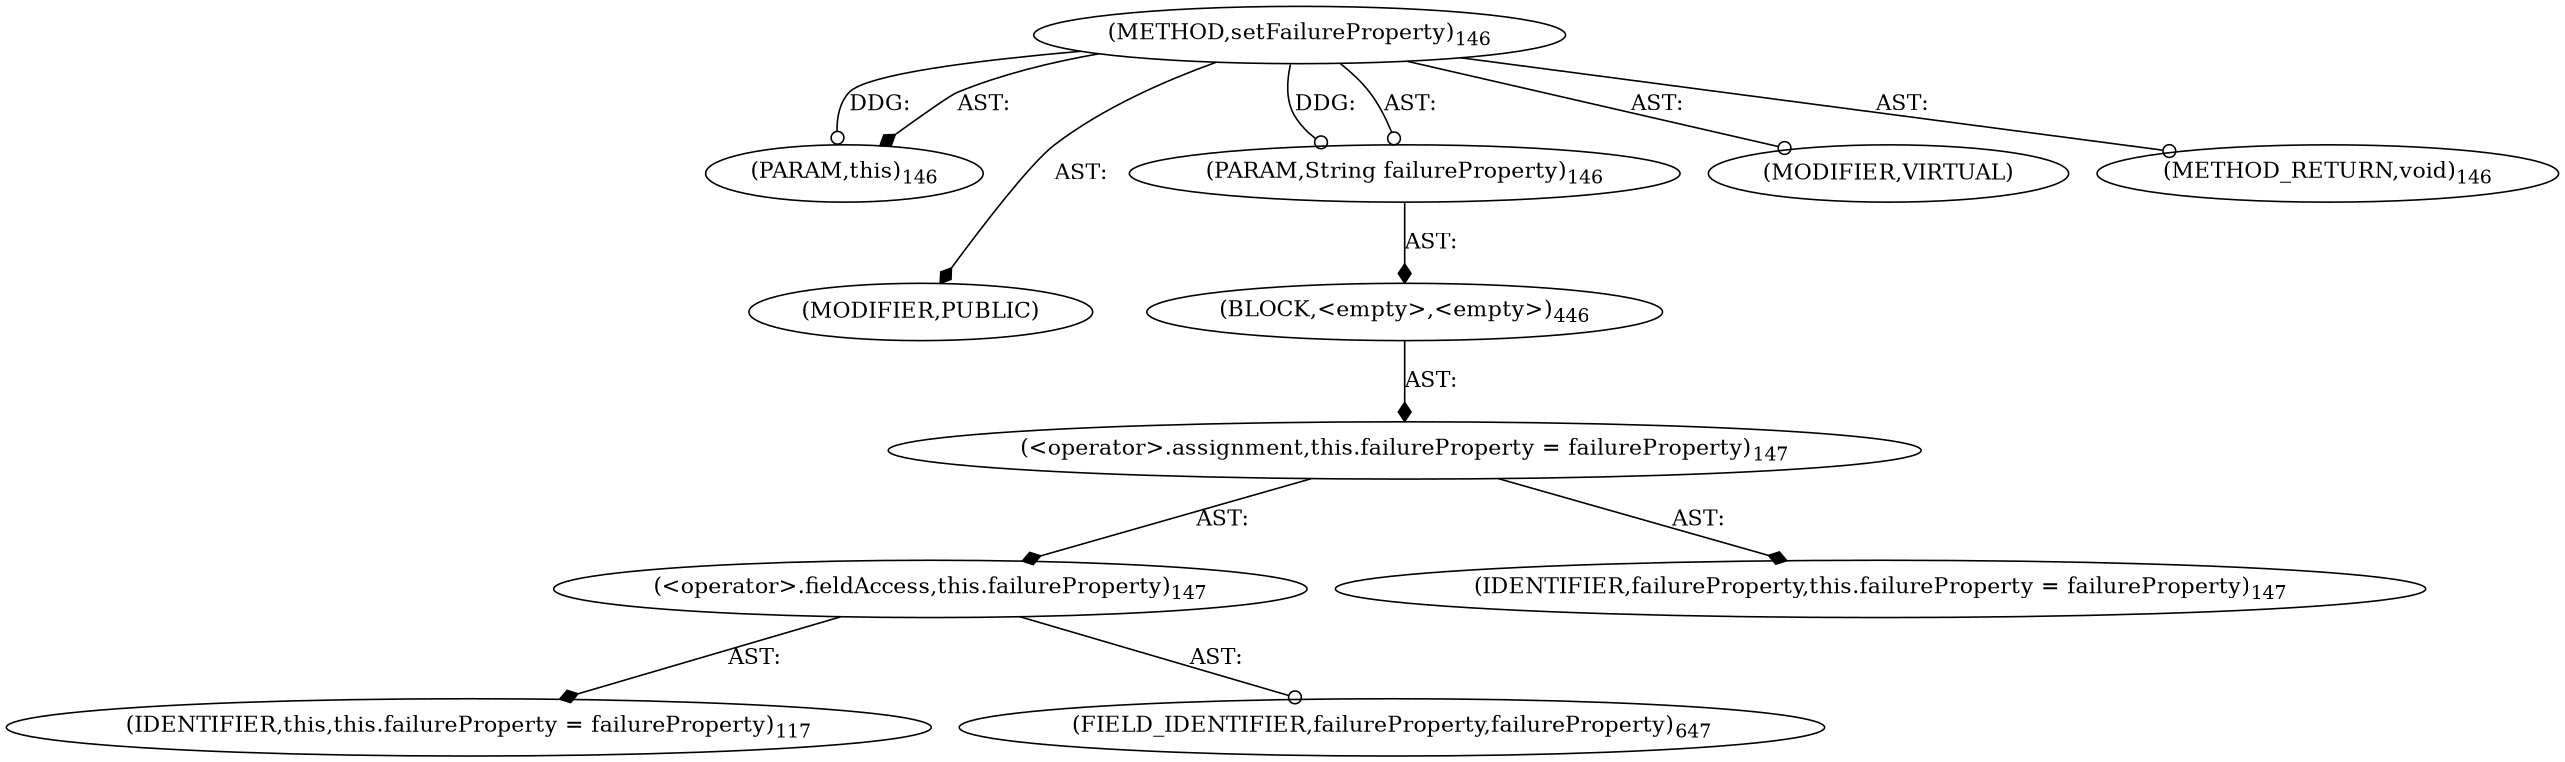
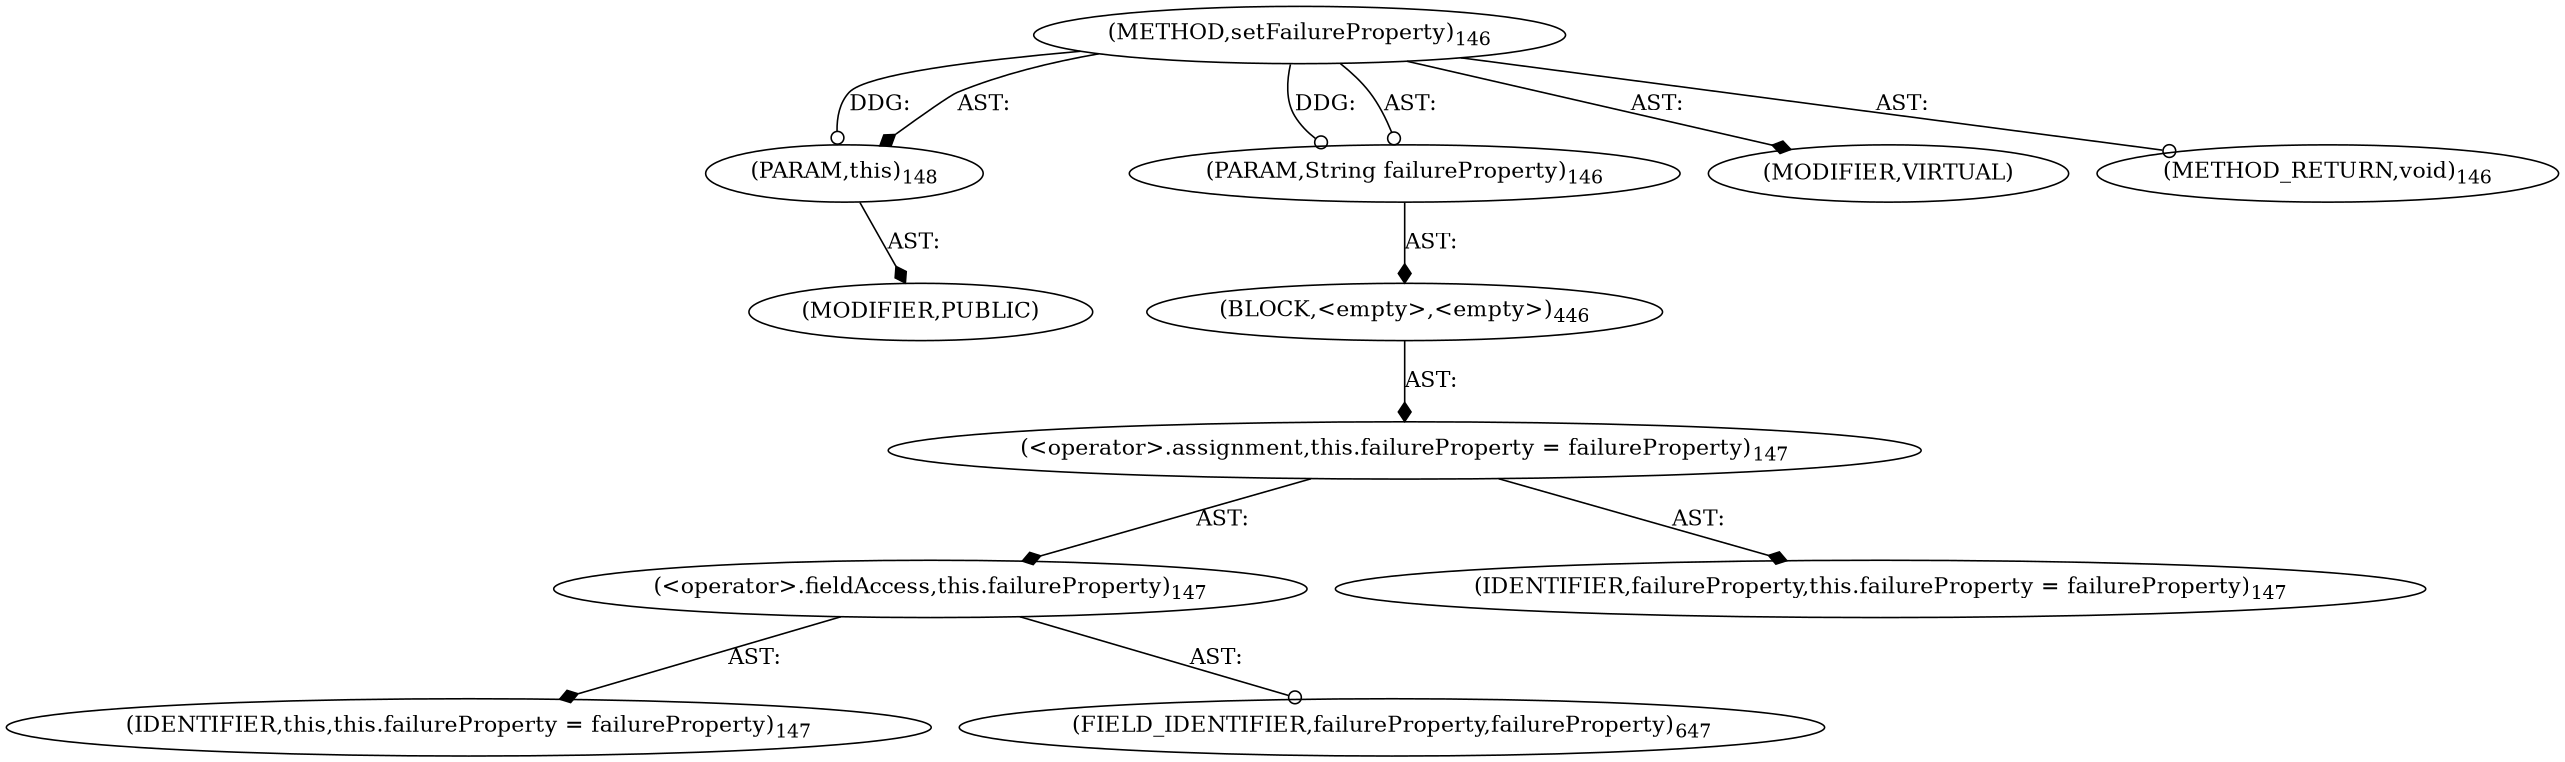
(1593, 104) -> (1593, 104)
(1063, 139) -> (878, 234)
(920, 171) -> (920, 171)
(793, 725) -> (793, 725)
